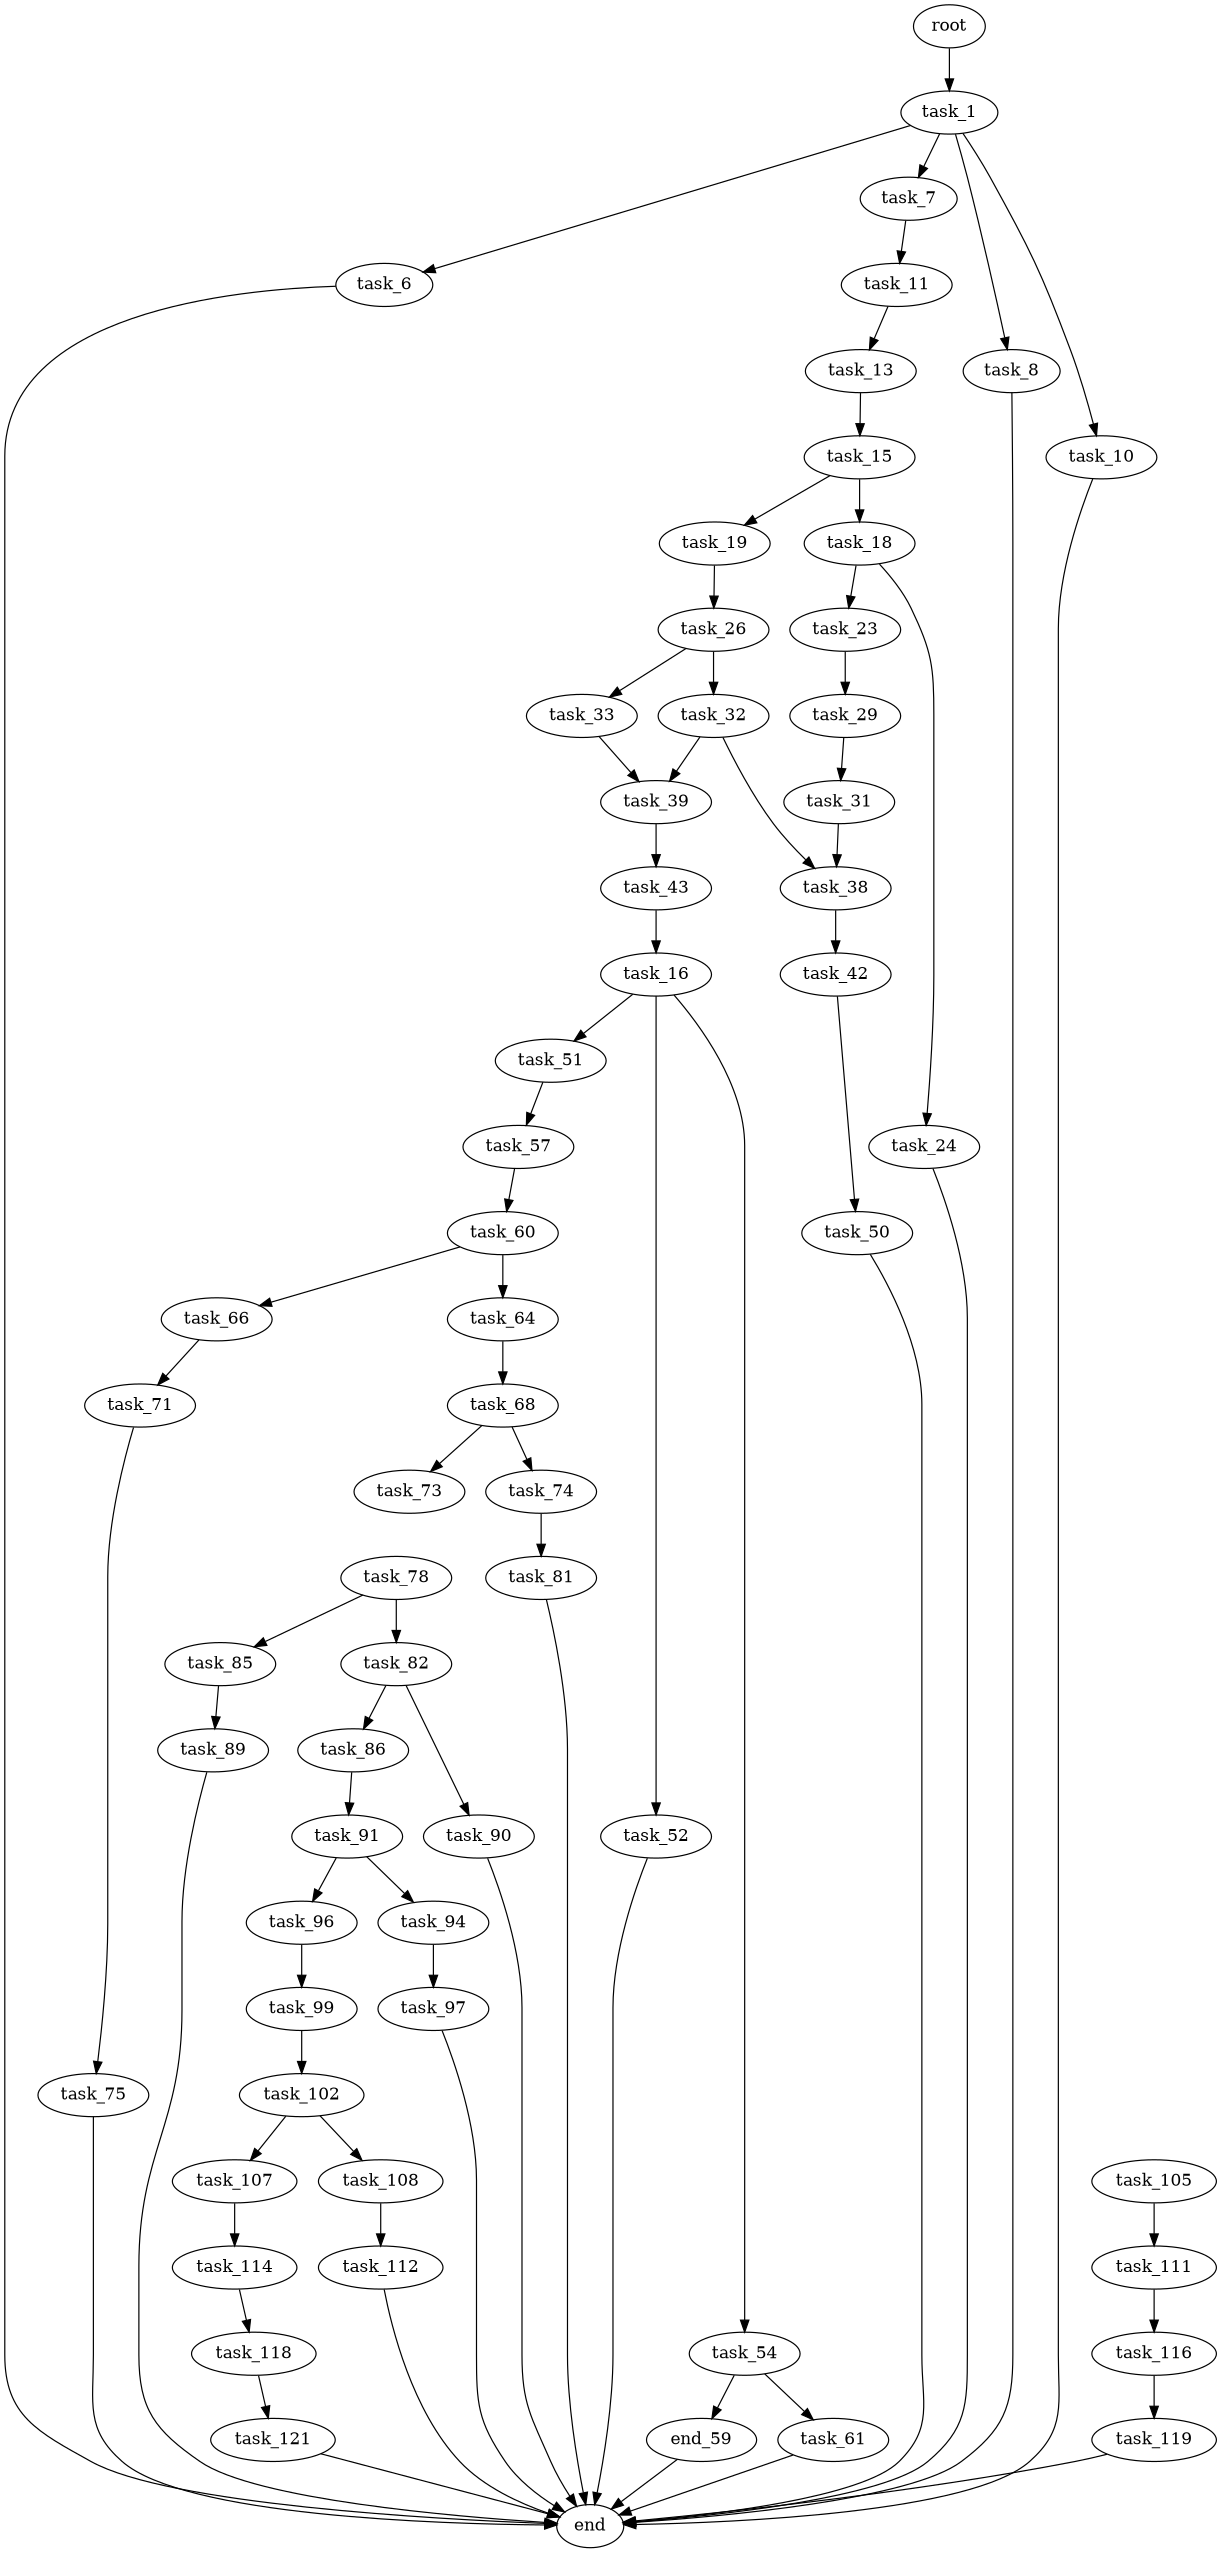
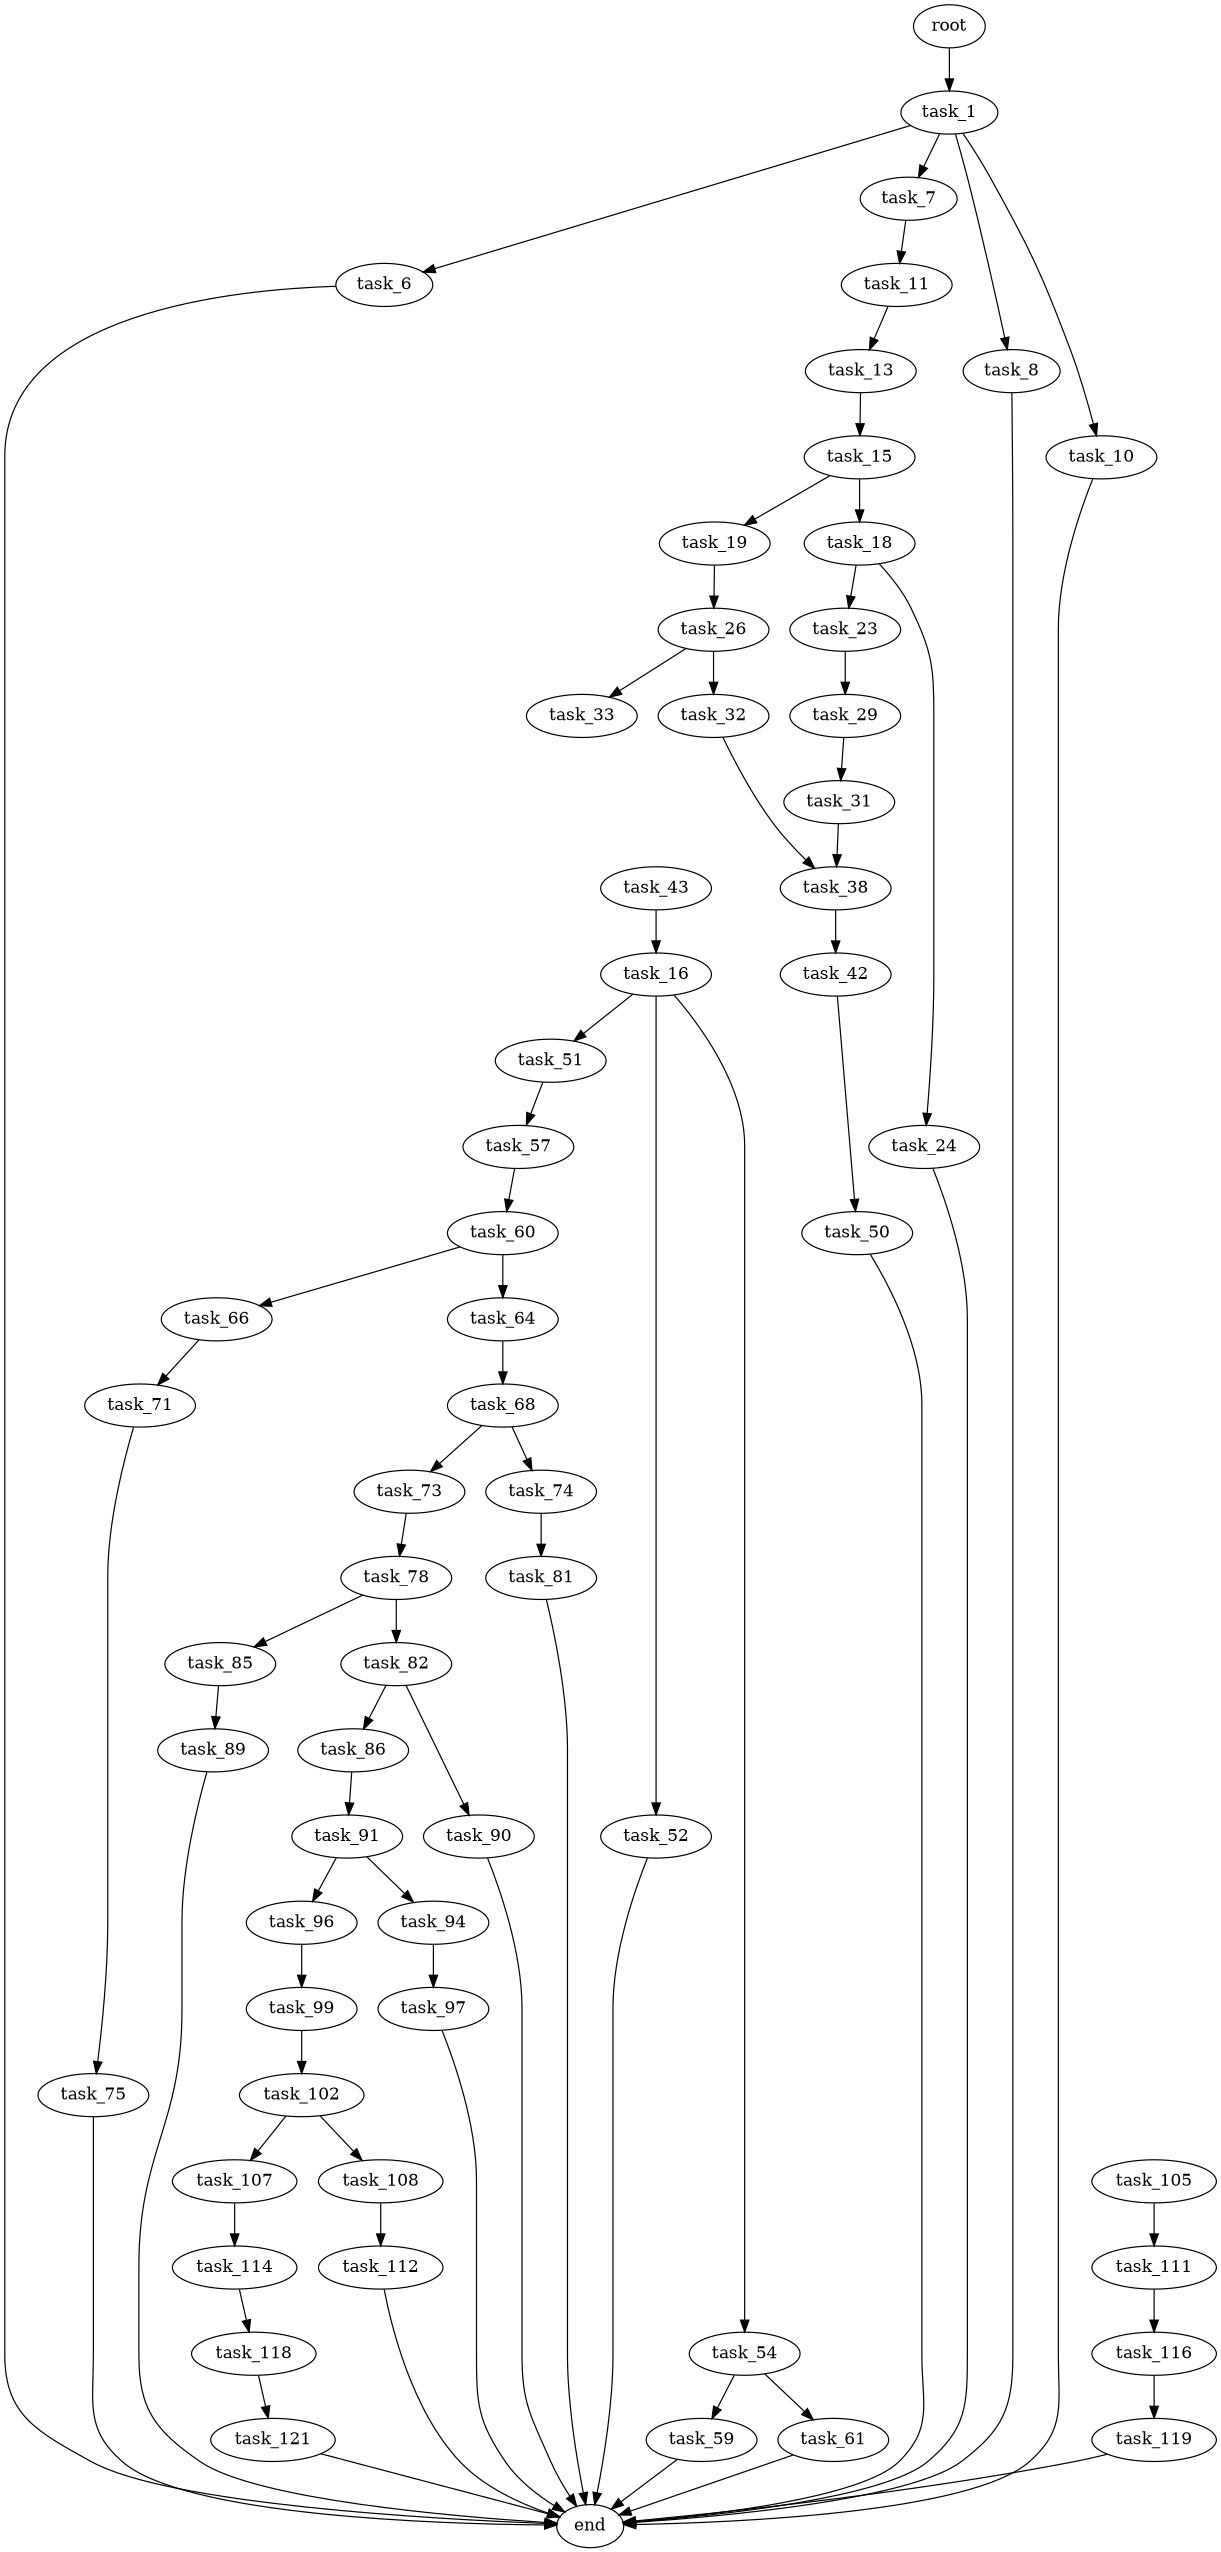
(656, 802) -> none
none -> (404, 1529)
(702, 2440) -> (702, 2440)
